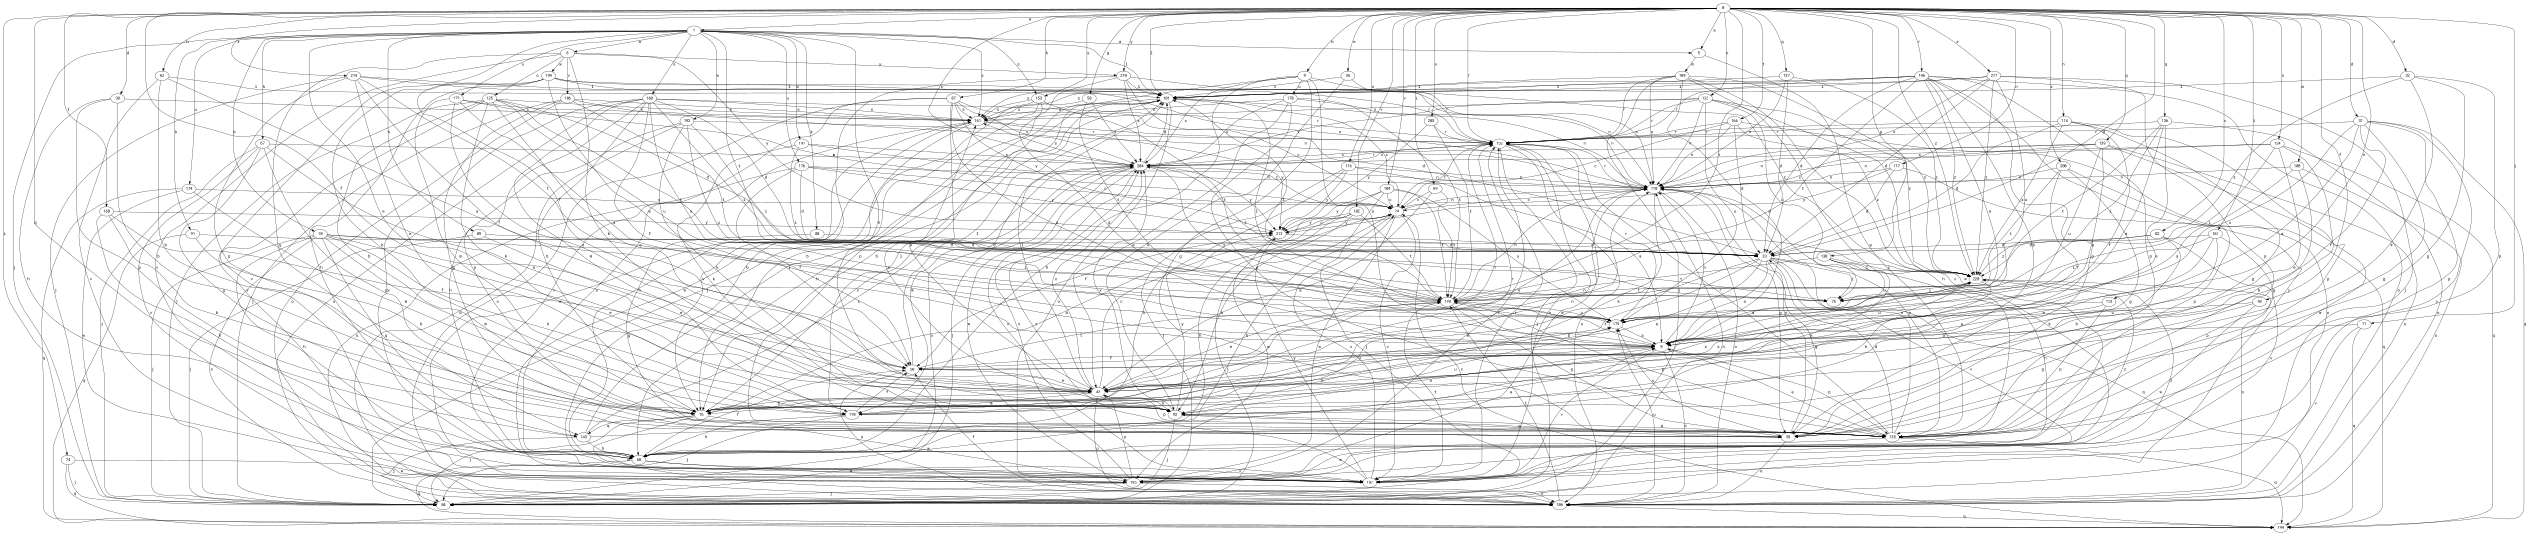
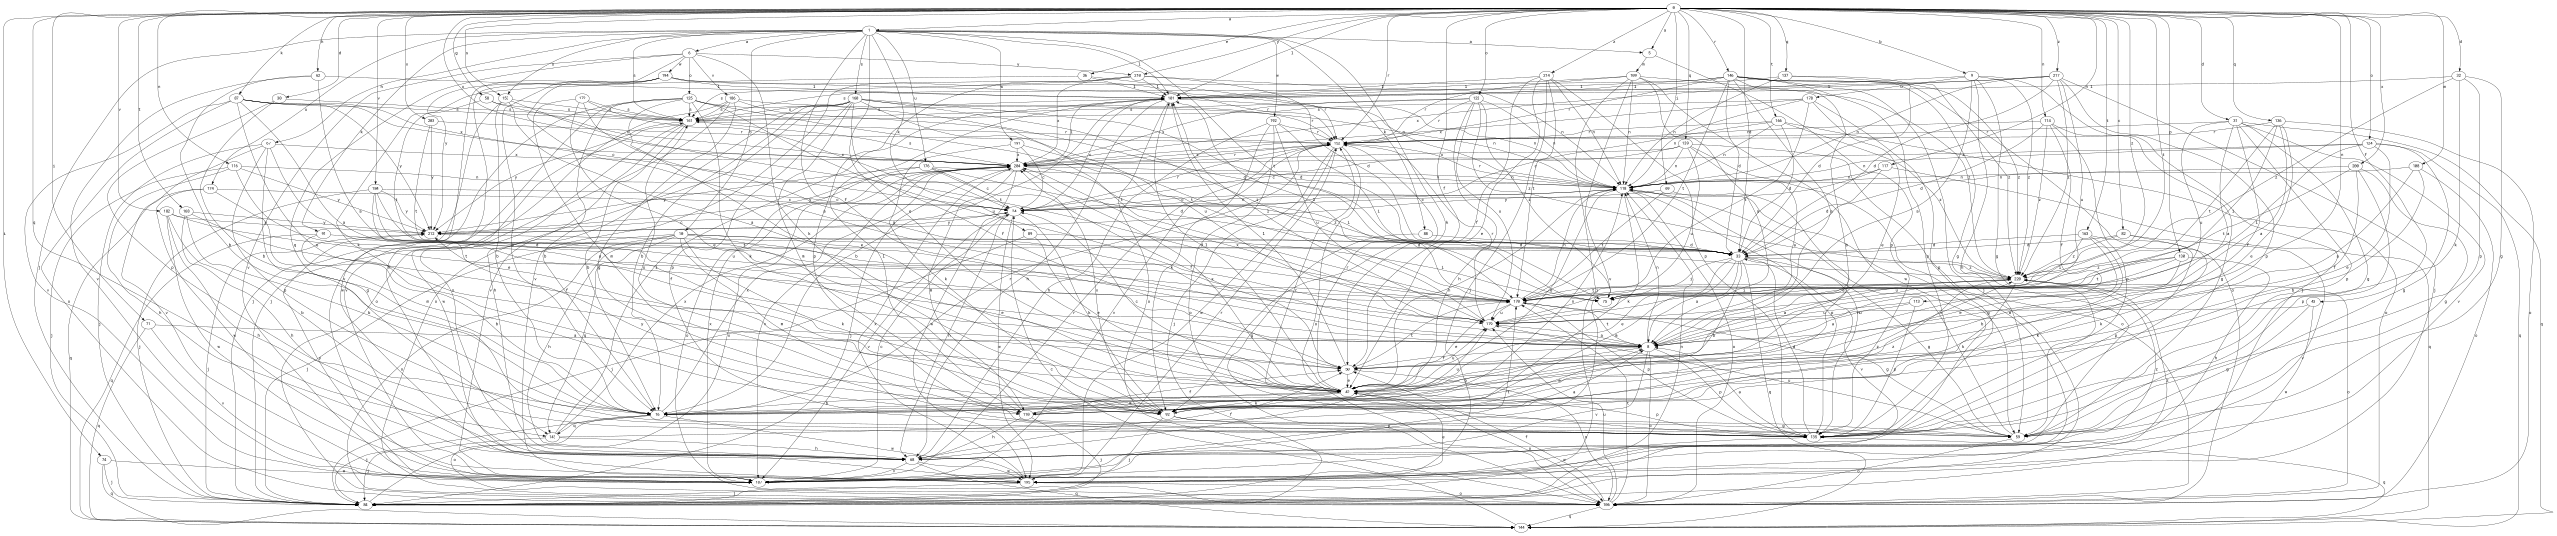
(570, 45) -> none
(230, 372) -> none
